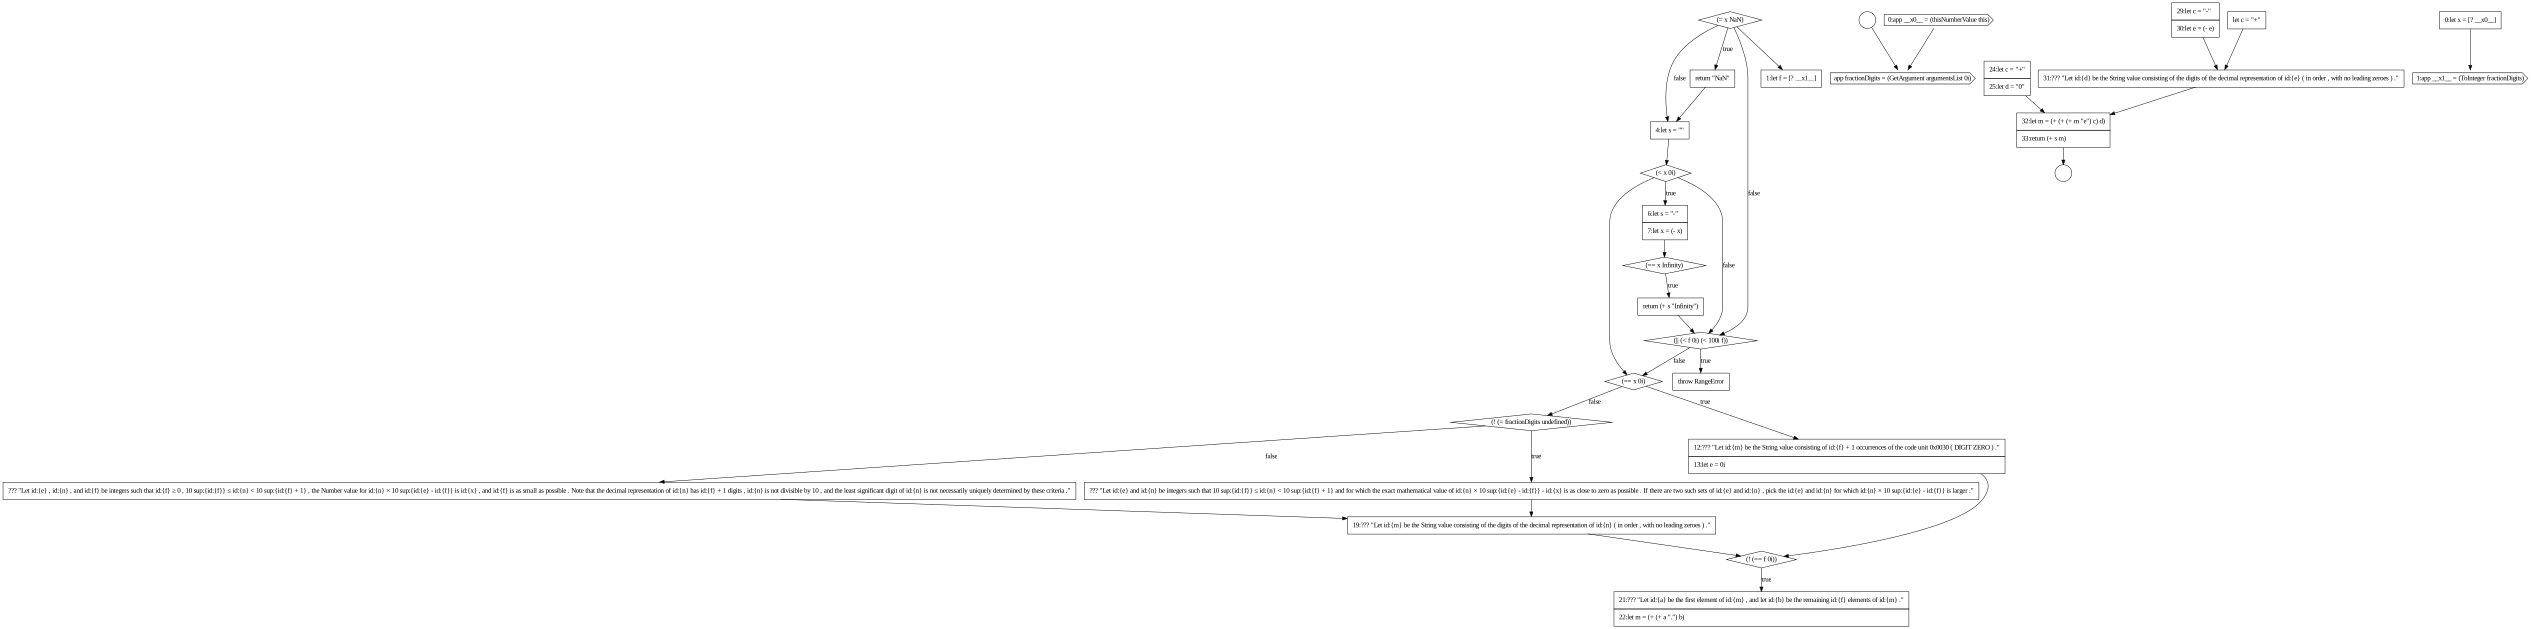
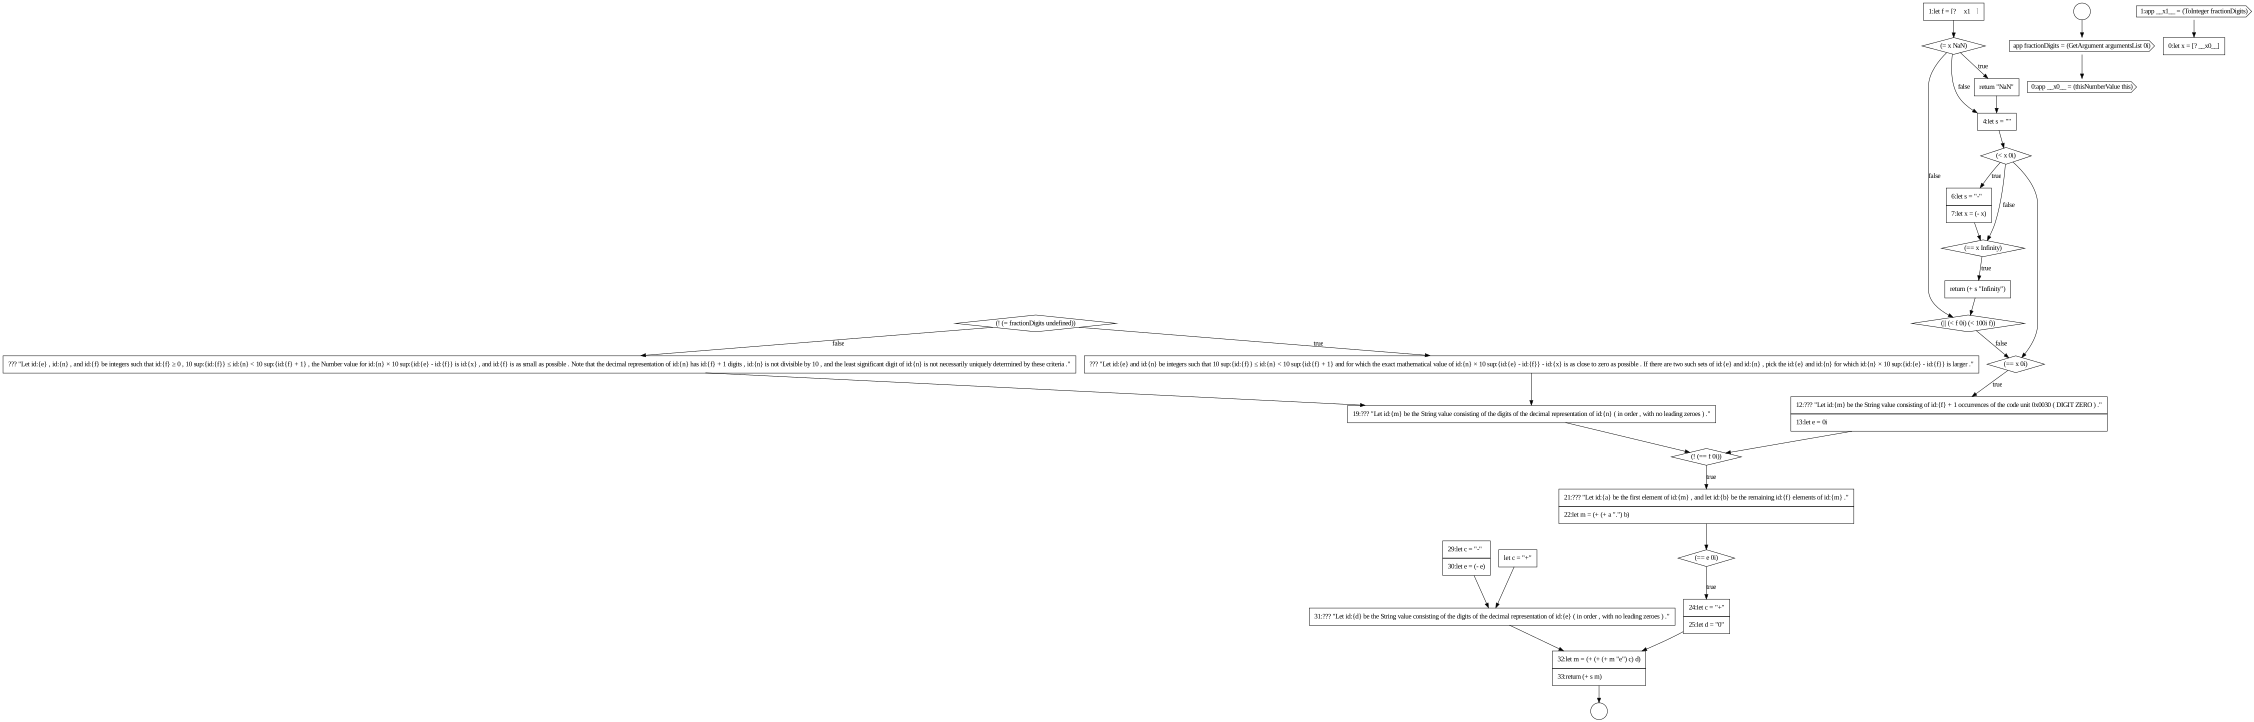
(1758, 47) -> (1954, 27)
(1922, 47) -> (2082, 64)
(2470, 47) -> (2194, 26)
(1723, 244) -> (2001, 201)
(1701, 382) -> none
(1587, 400) -> none
none -> (1706, 558)
